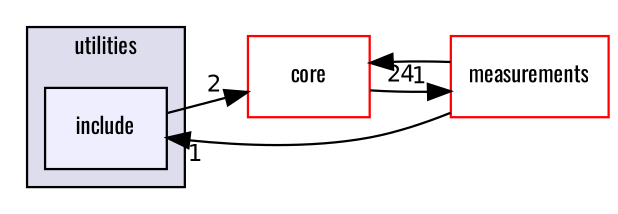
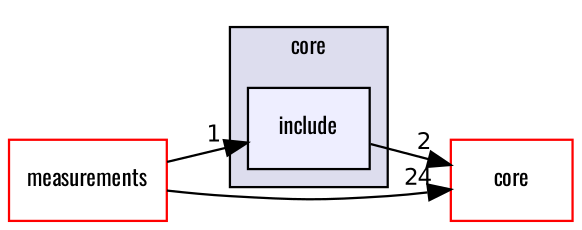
(106, 48) -> (309, 48)
(399, 92) -> none
